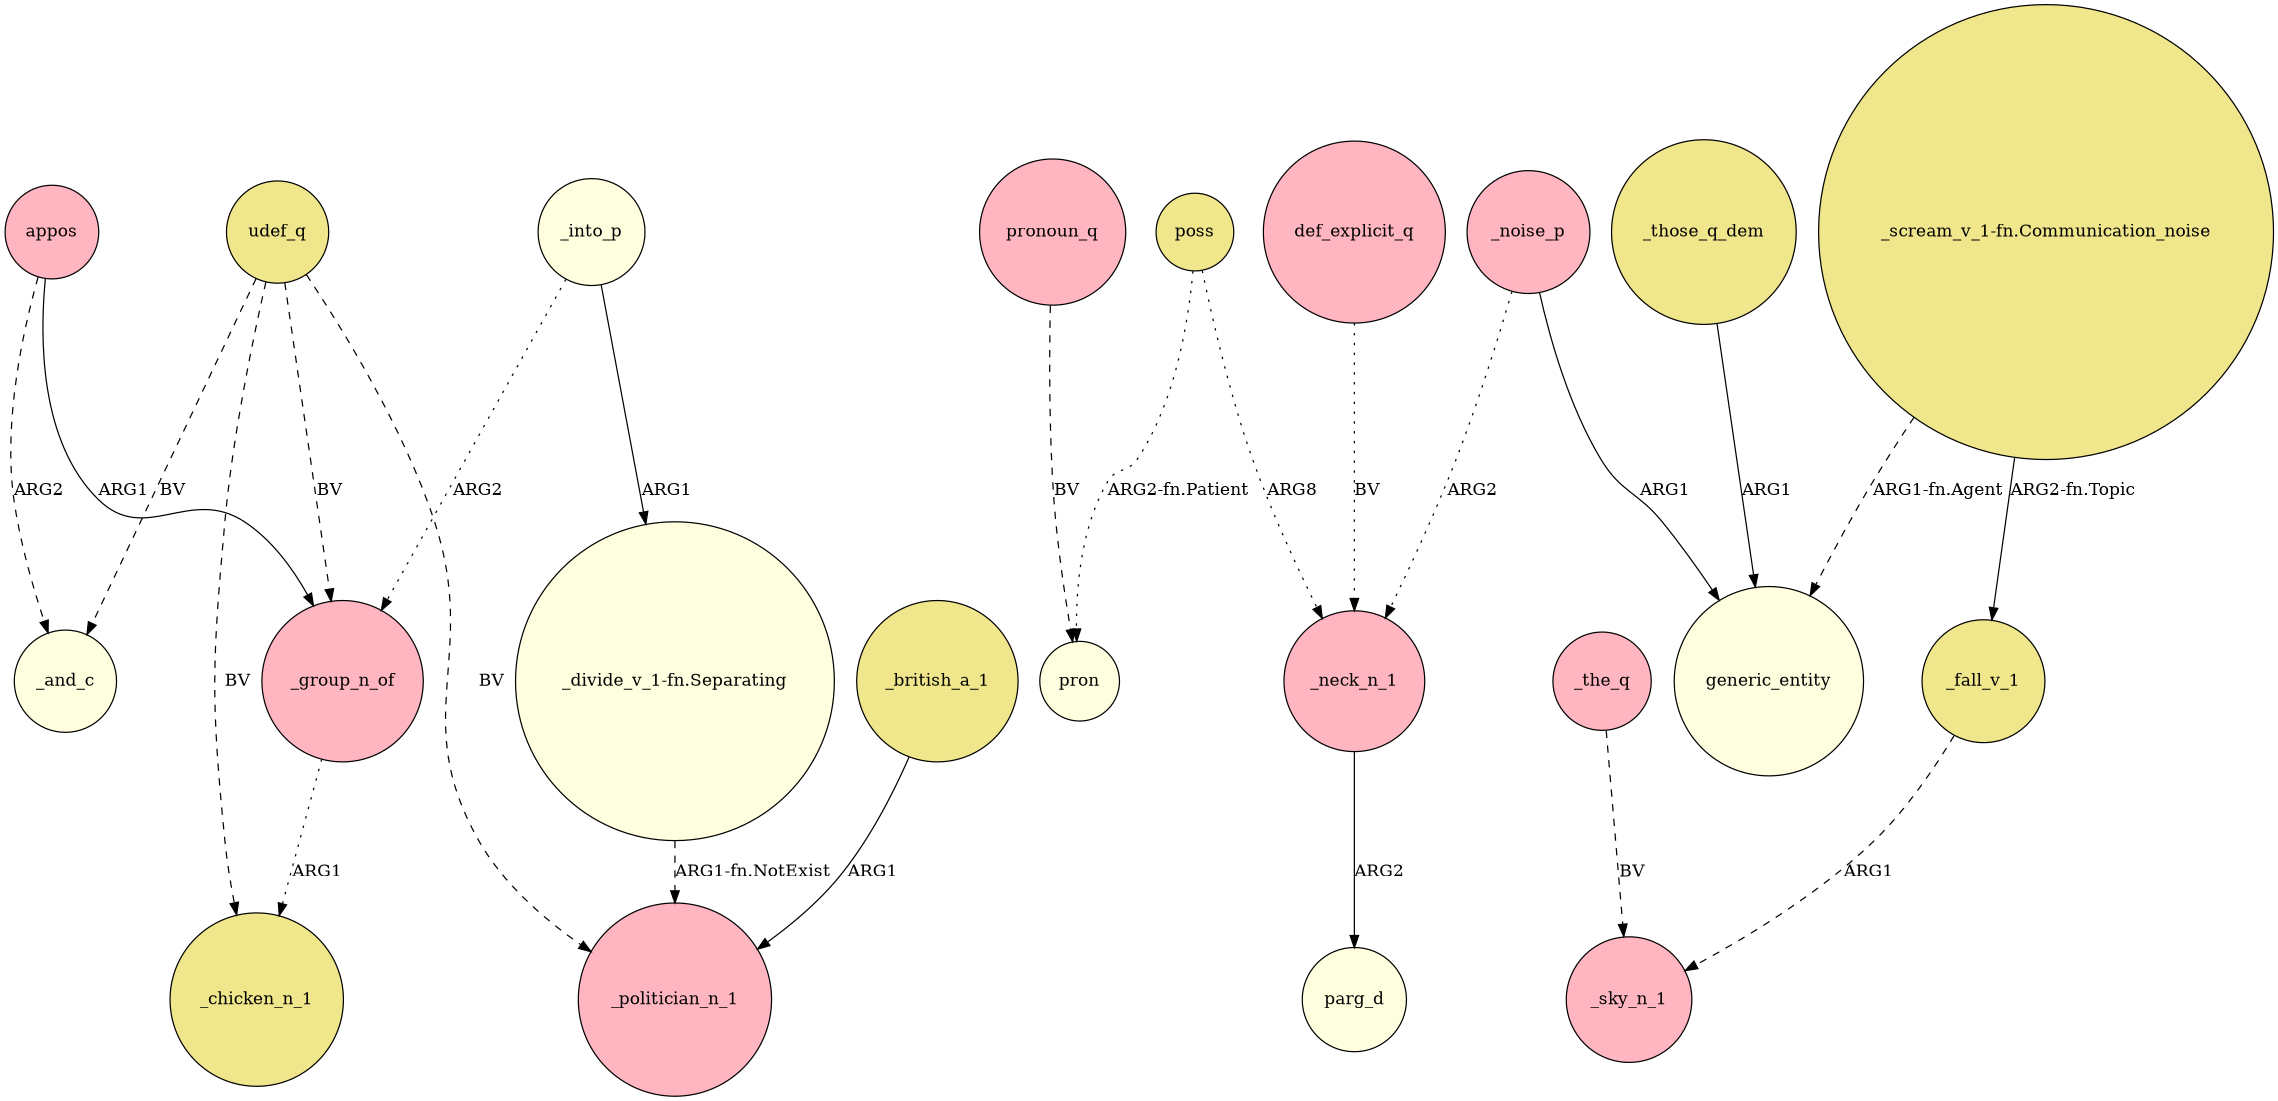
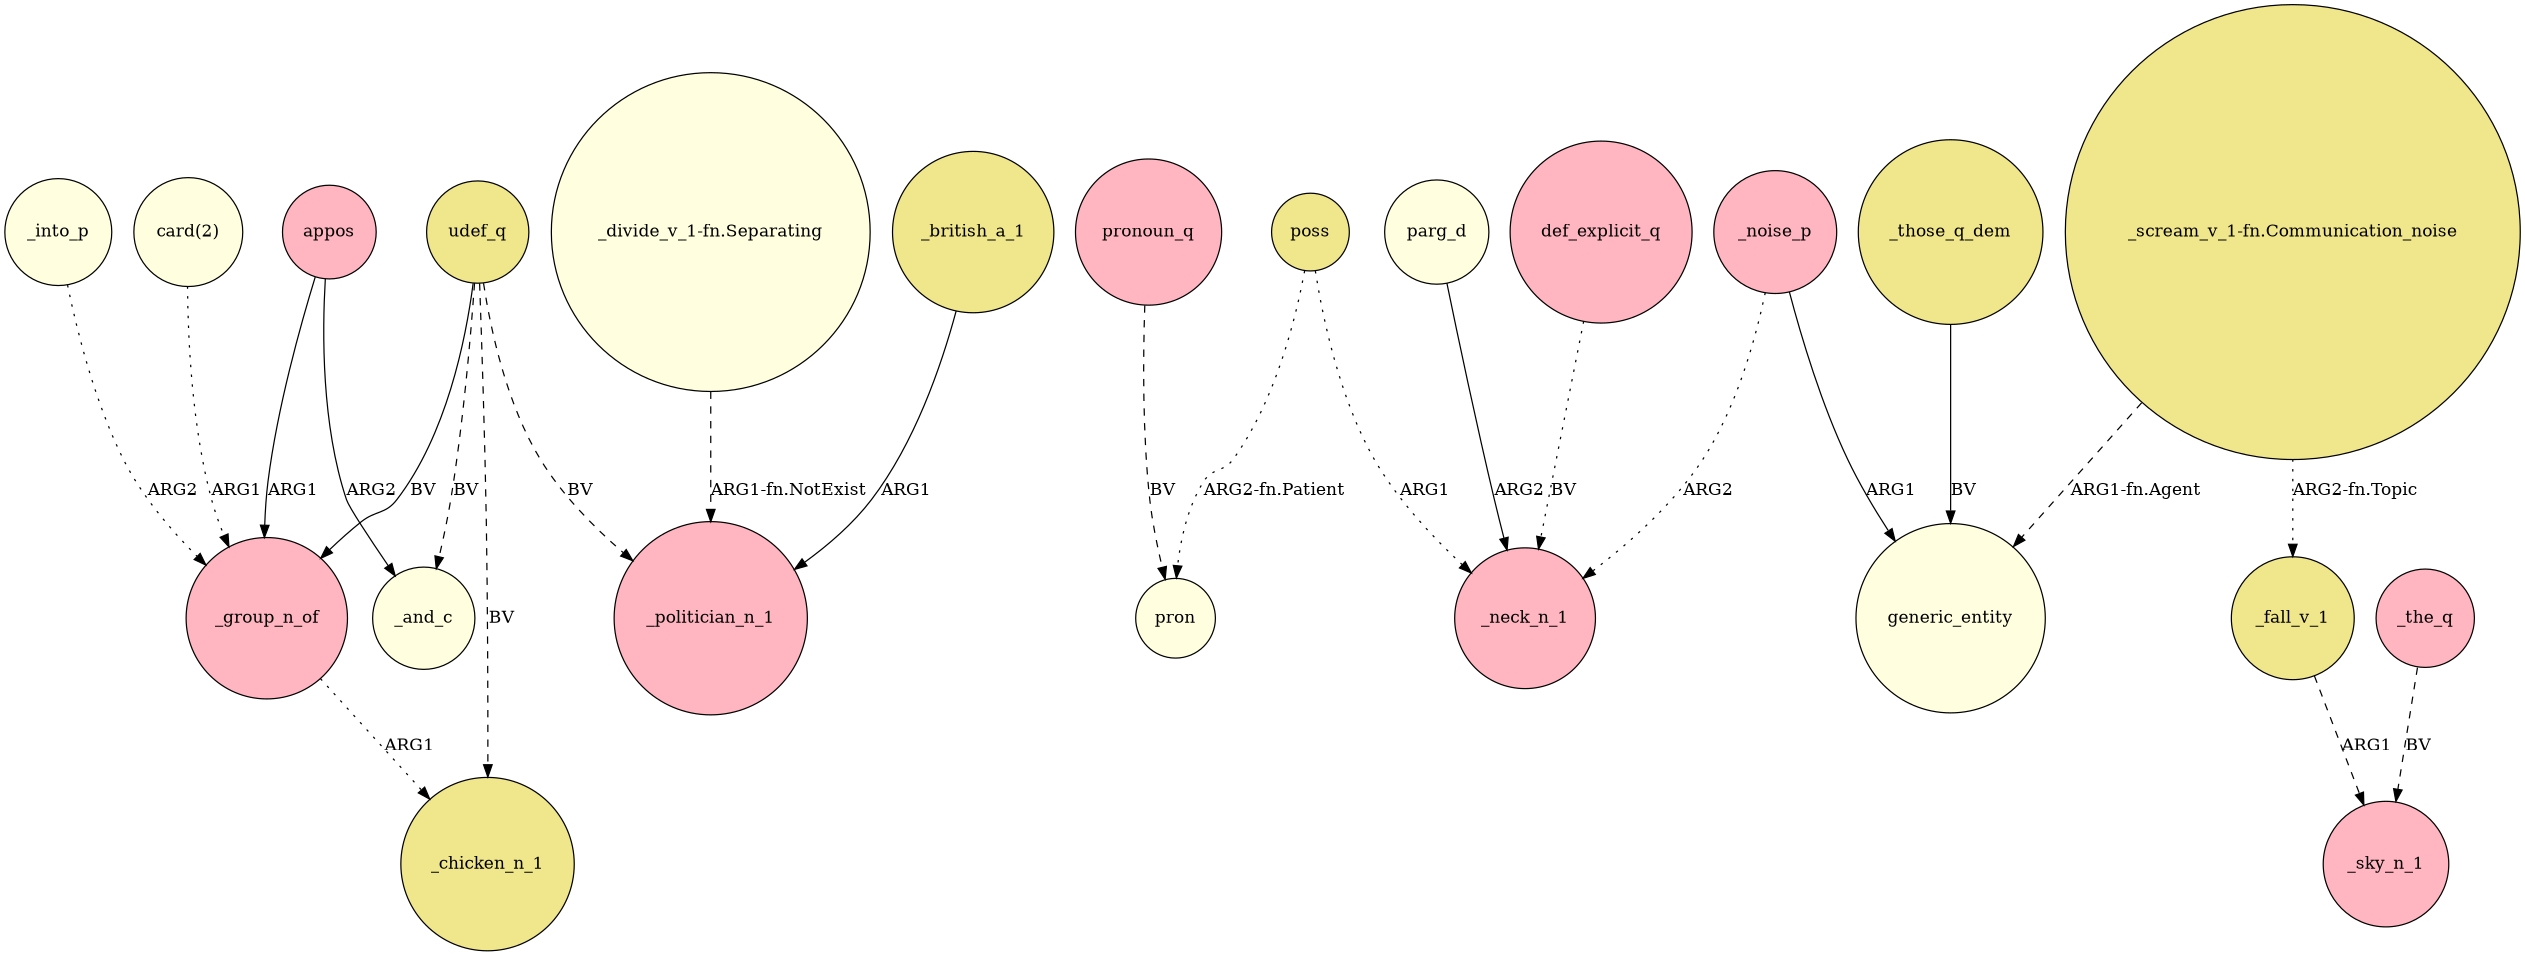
none -> (188, 232)
(622, 398) -> none
(307, 436) -> (433, 436)
(11, 450) -> (331, 429)
(1292, 491) -> (1425, 491)
(1767, 491) -> (1963, 491)
(2004, 532) -> (2293, 502)
(1354, 843) -> (1474, 411)
